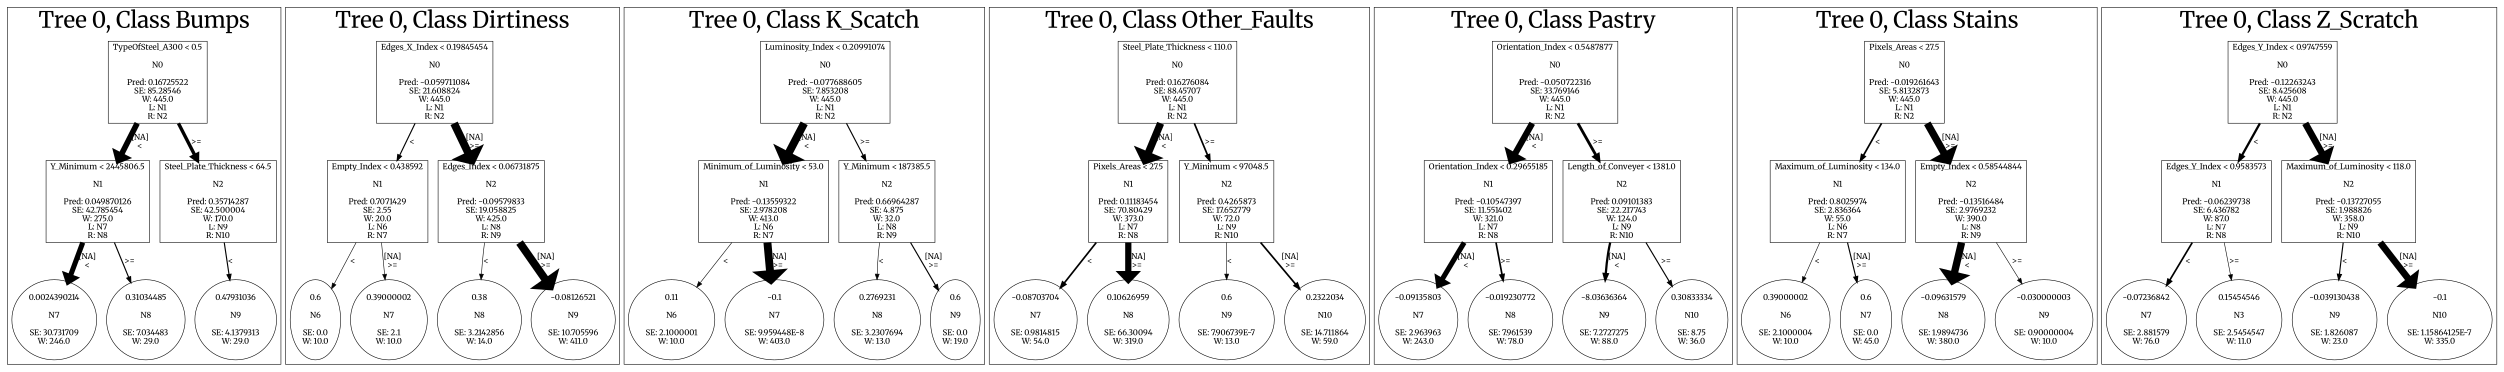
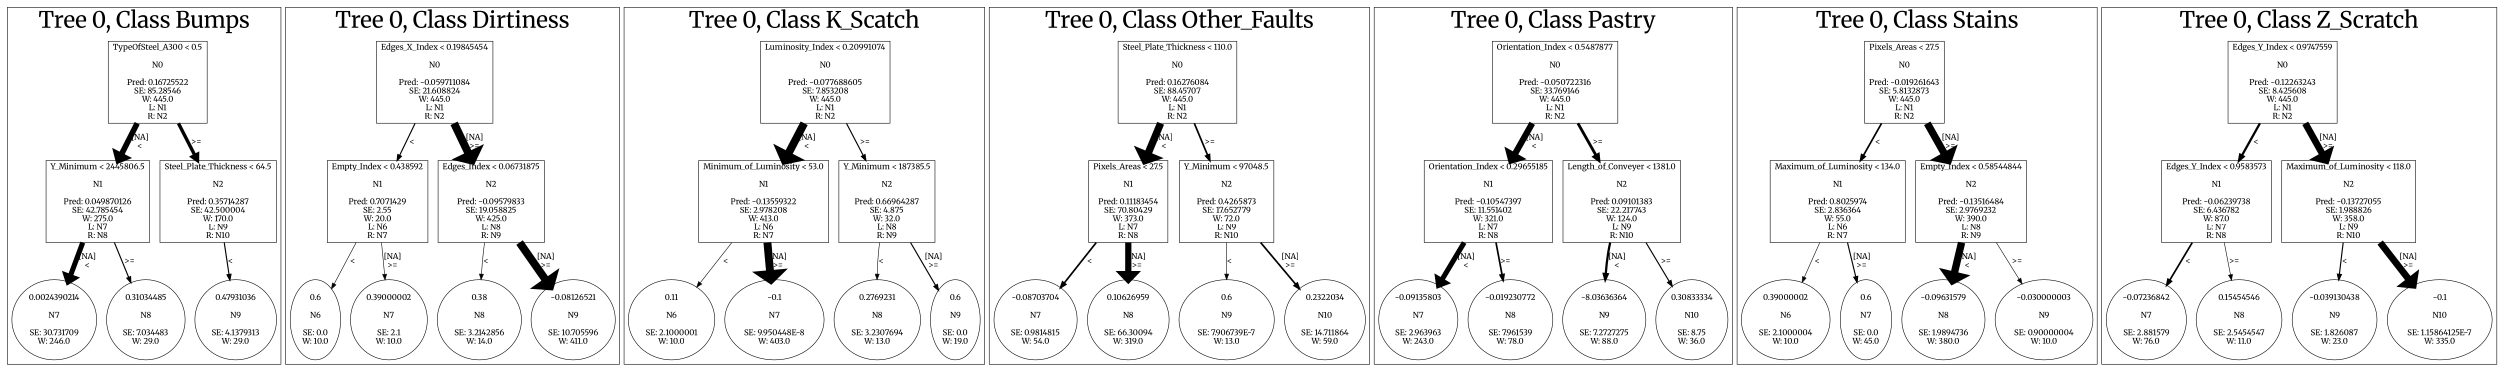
(774, 320) -> (774, 320)
(2239, 320) -> (2239, 320)
